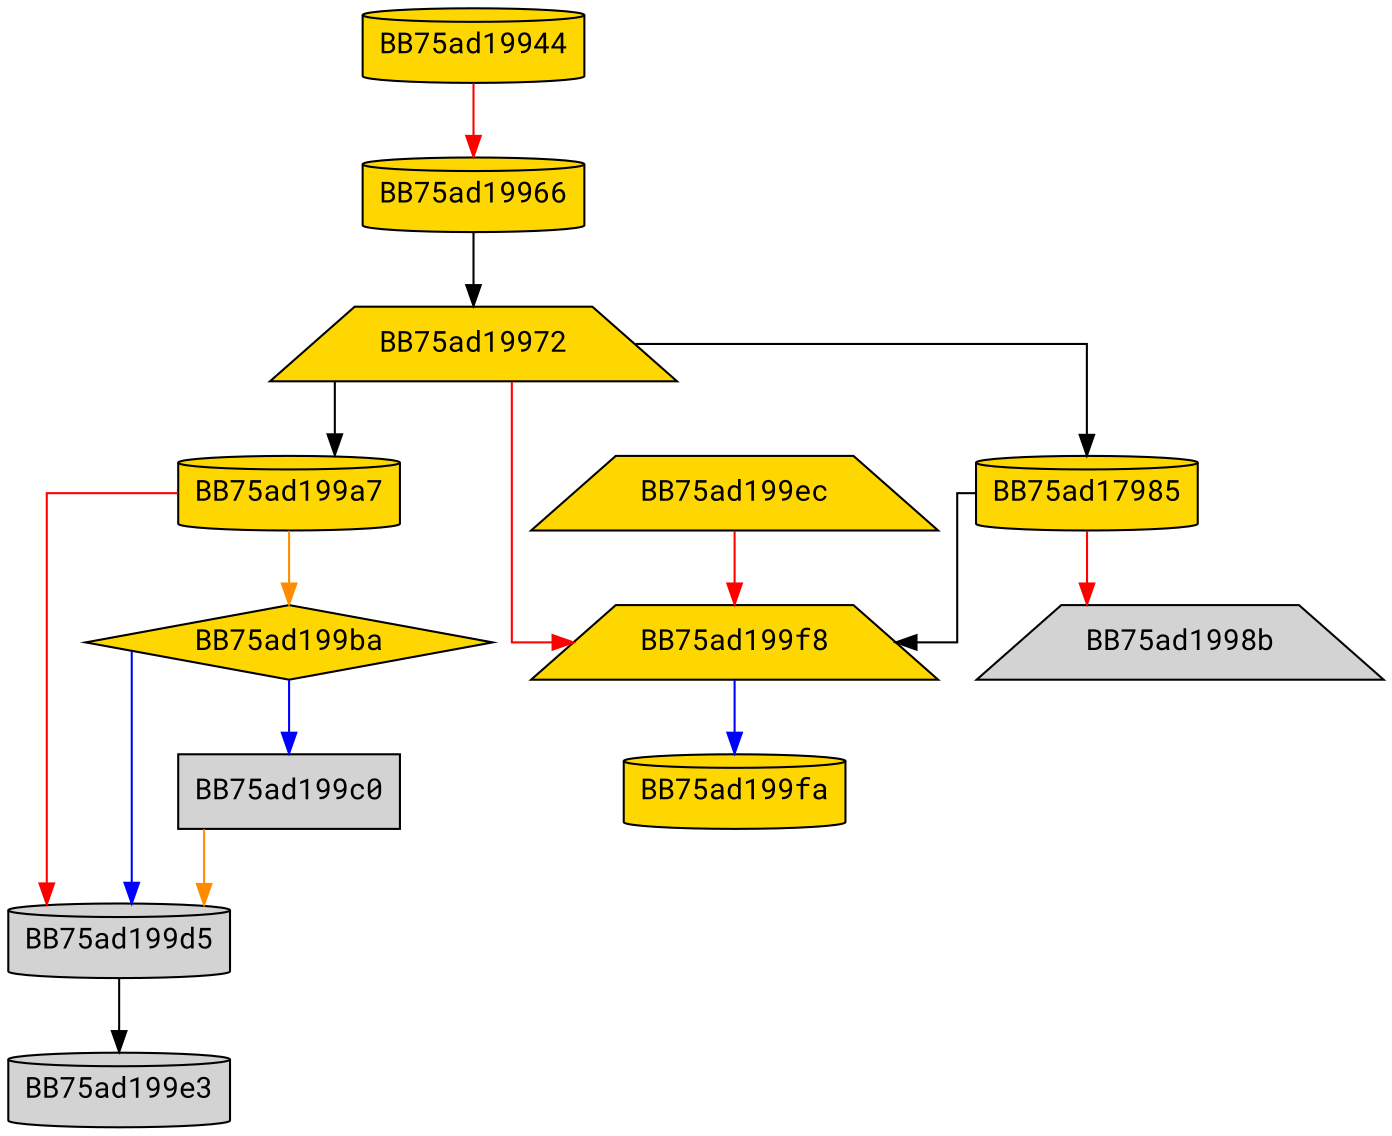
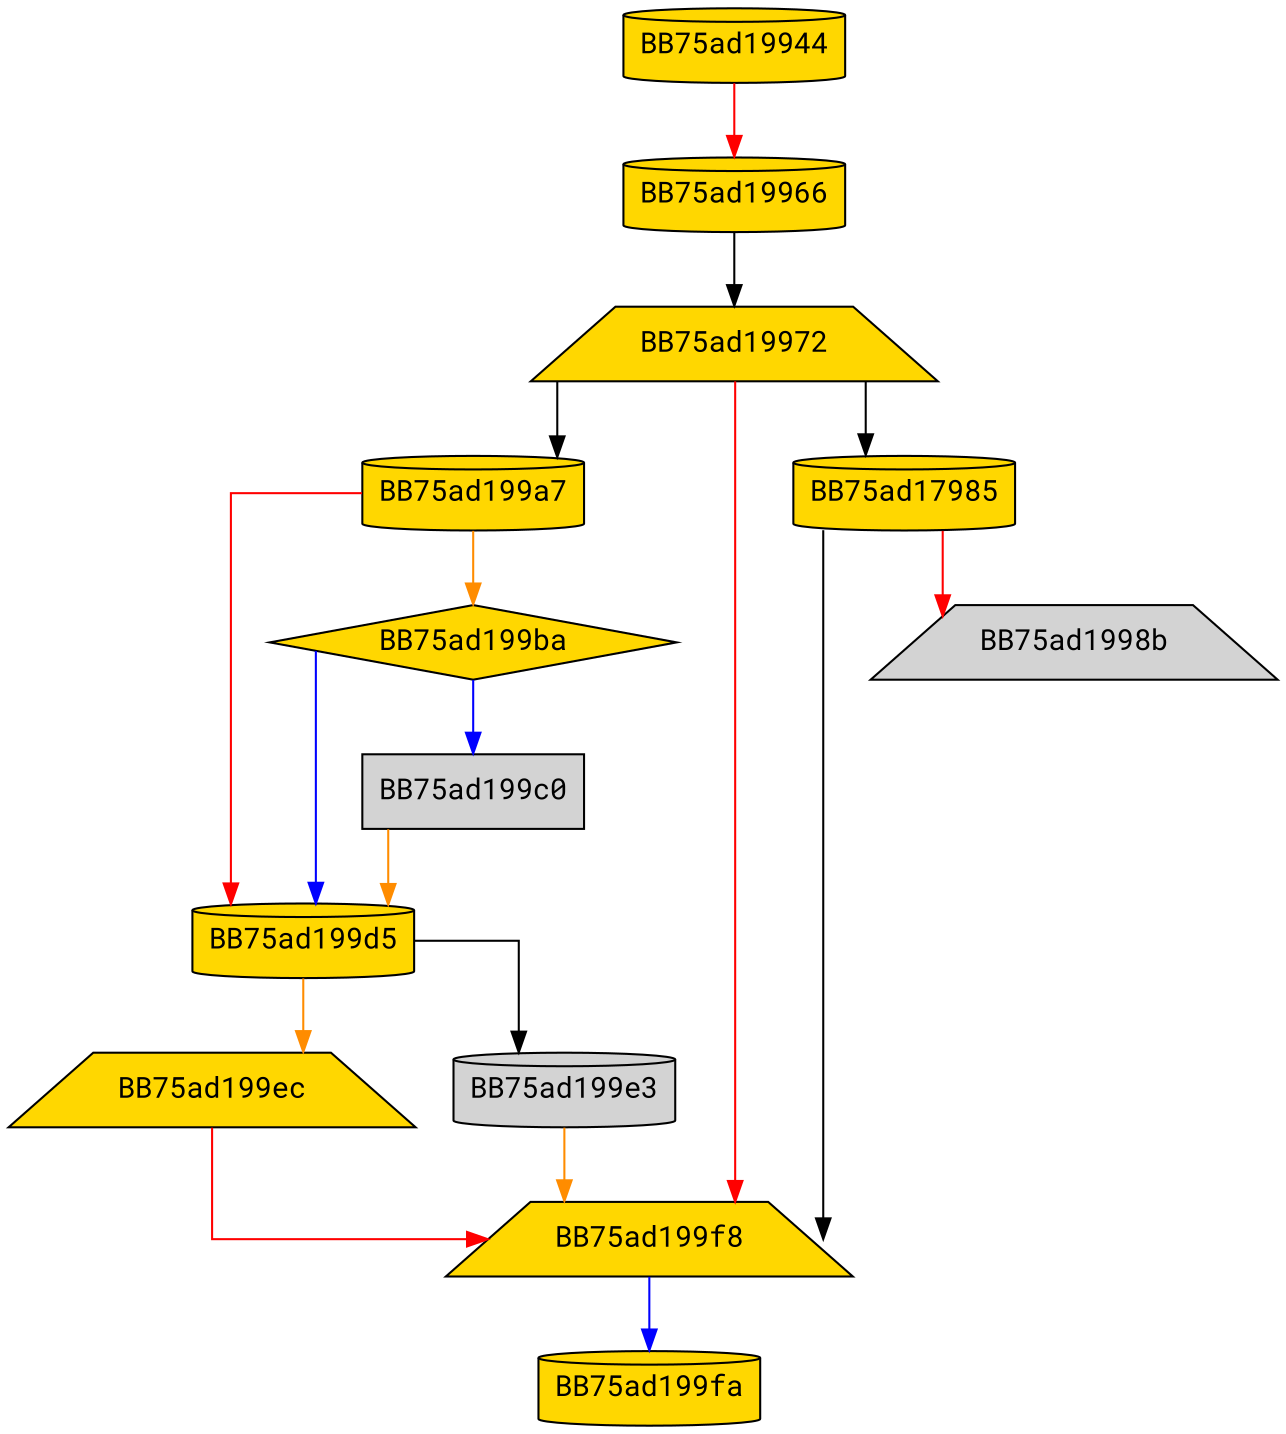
(119, 941) -> (303, 941)
none -> (303, 1005)
none -> (564, 1154)
